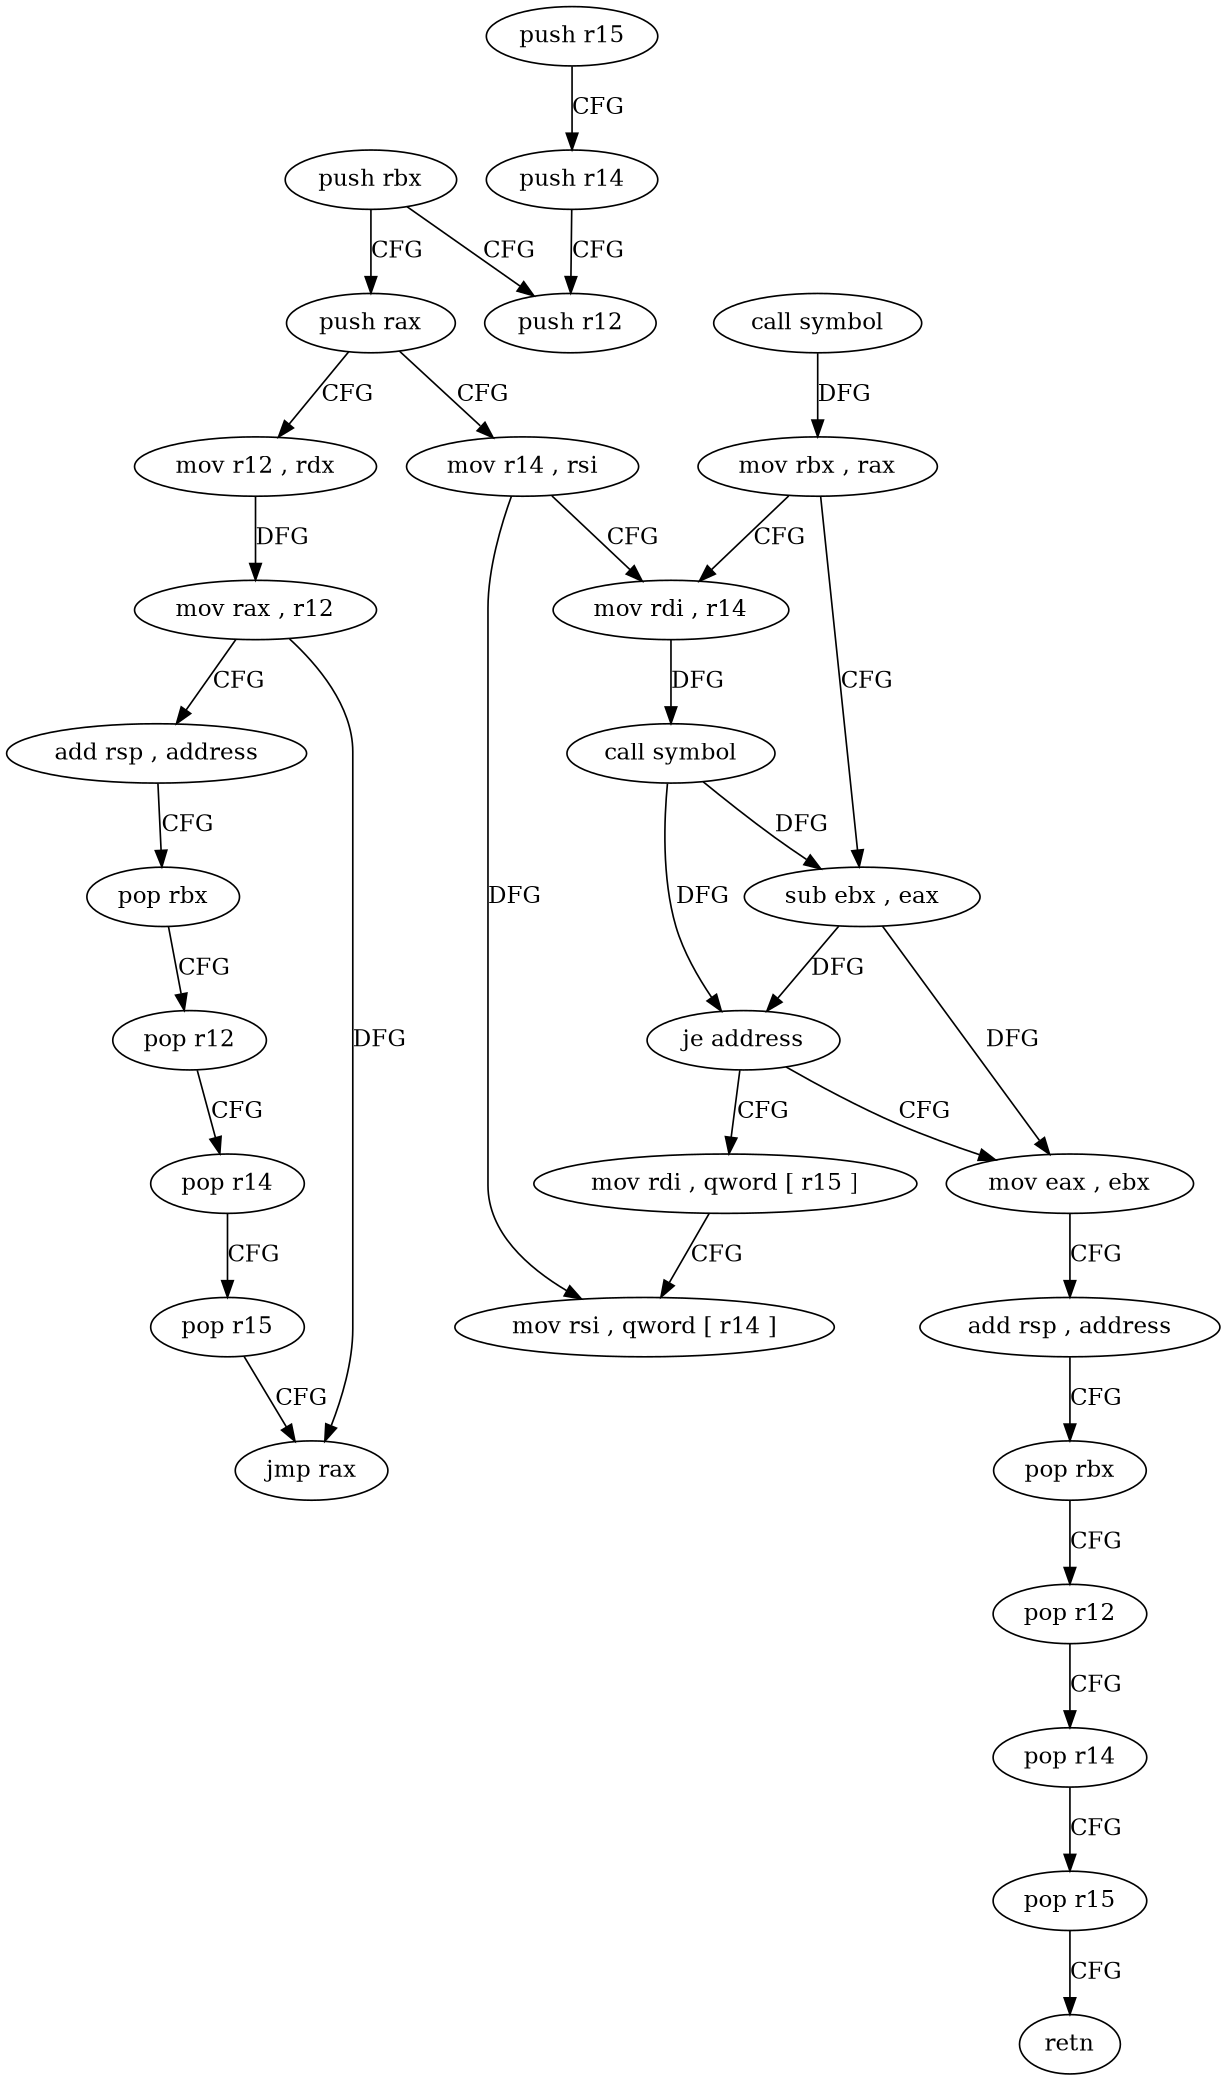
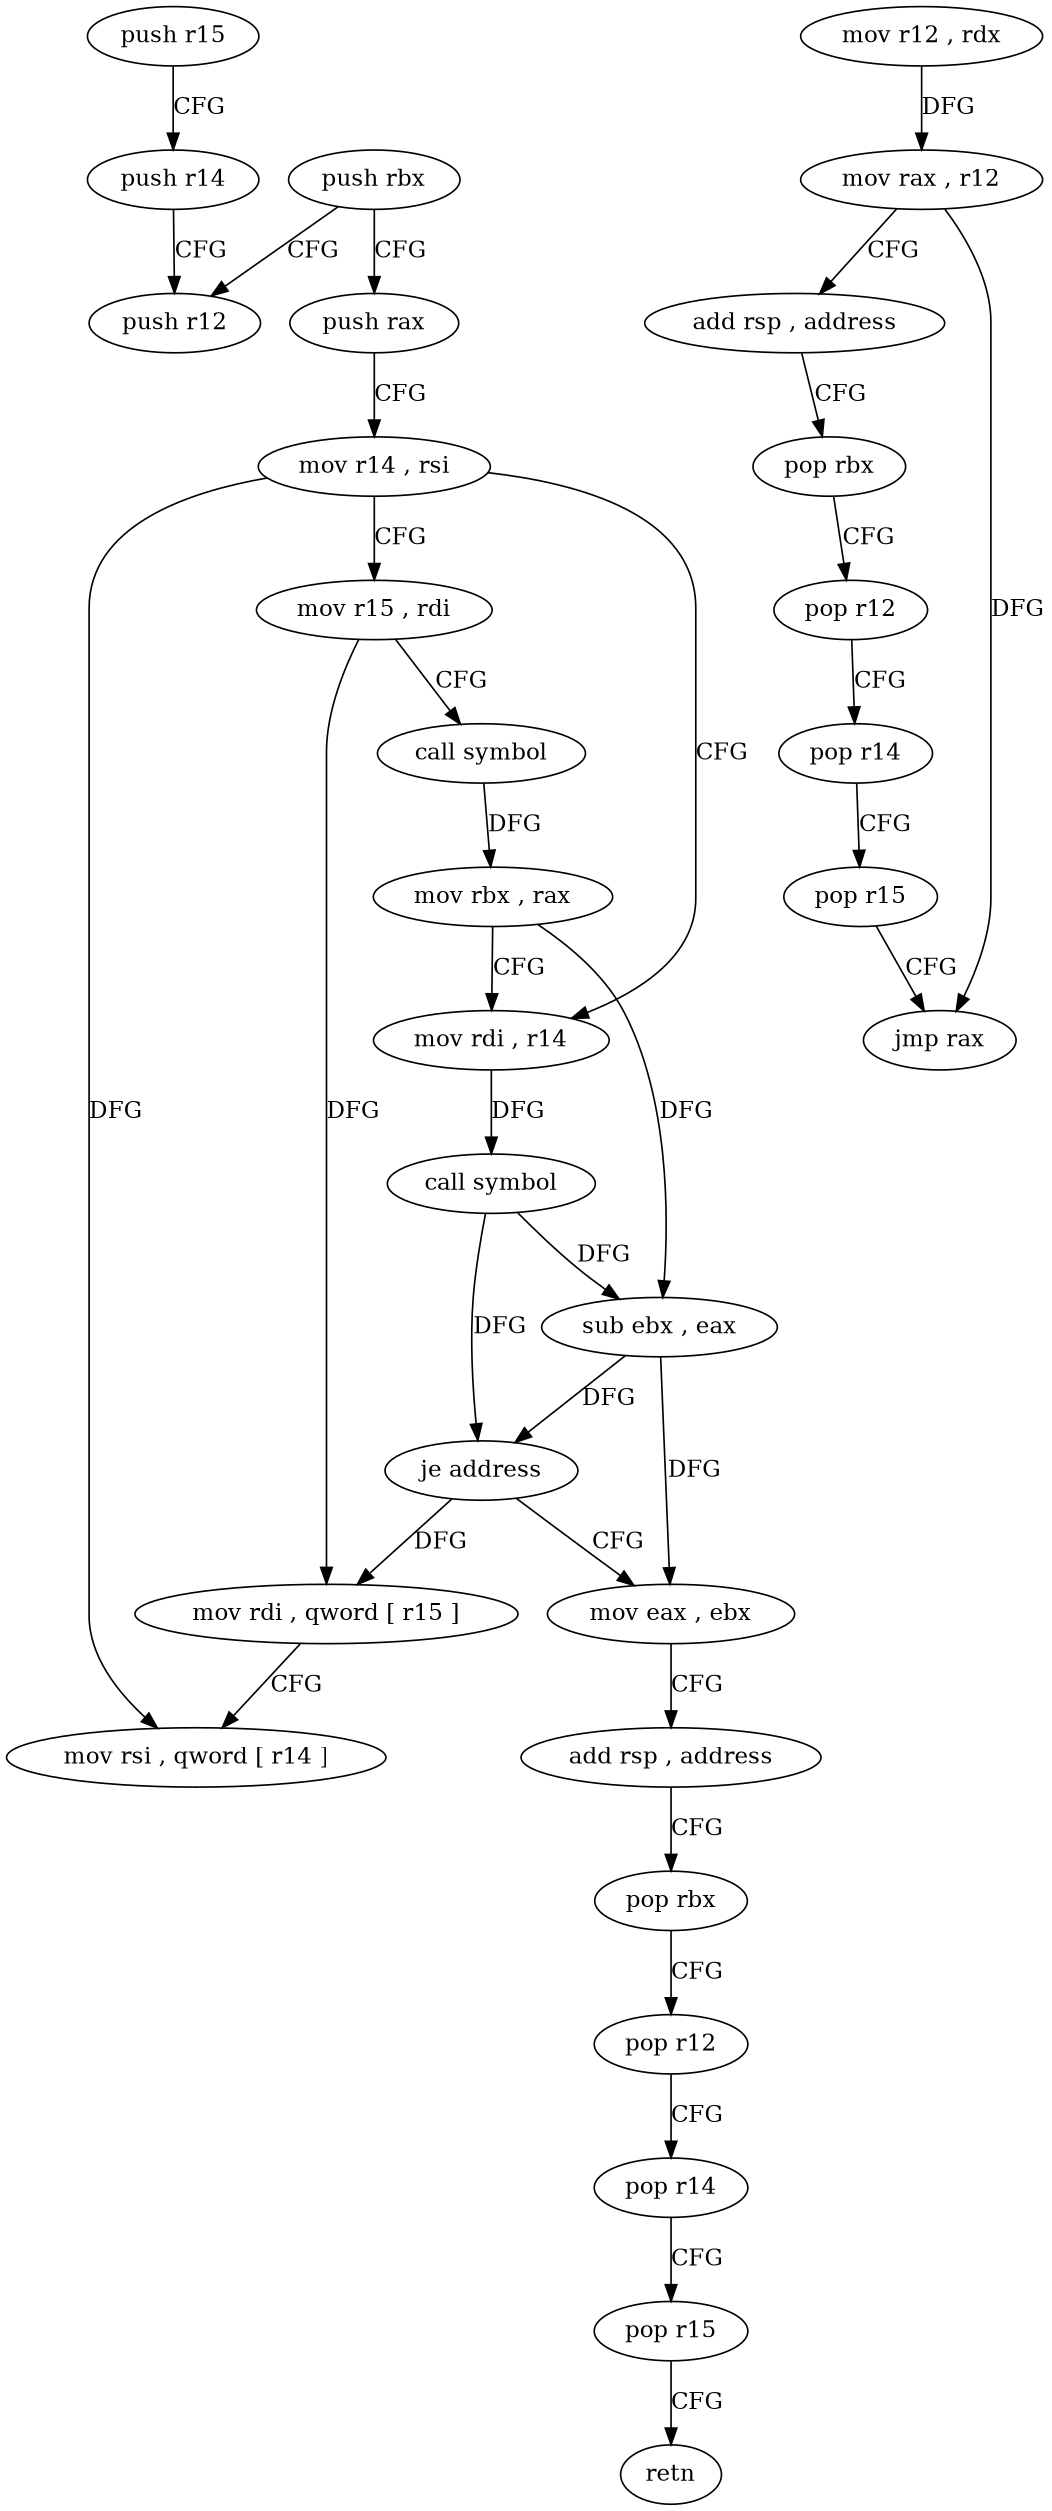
(319, 388) -> none
none -> (374, 610)
(867, 682) -> (687, 1112)
(763, 1112) -> (441, 1542)
